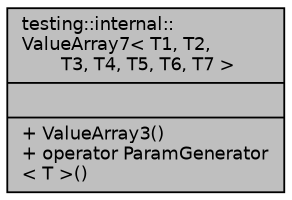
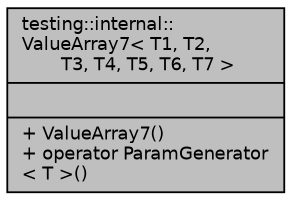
(94, 134) -> (94, 134)
